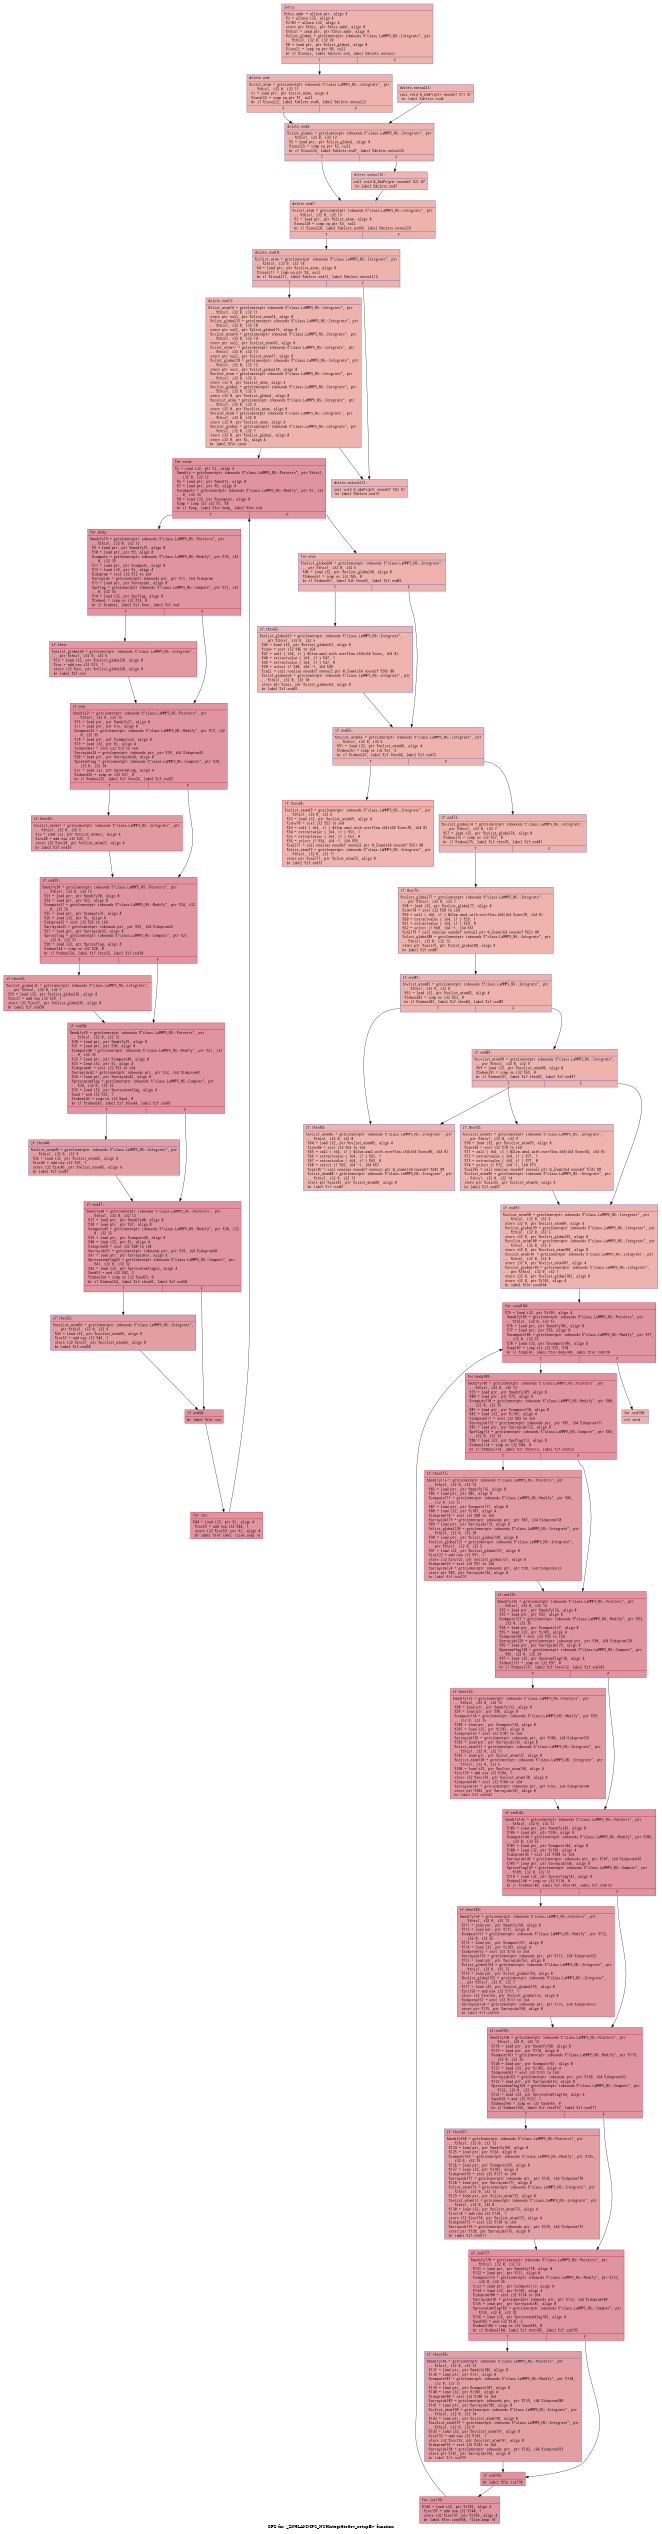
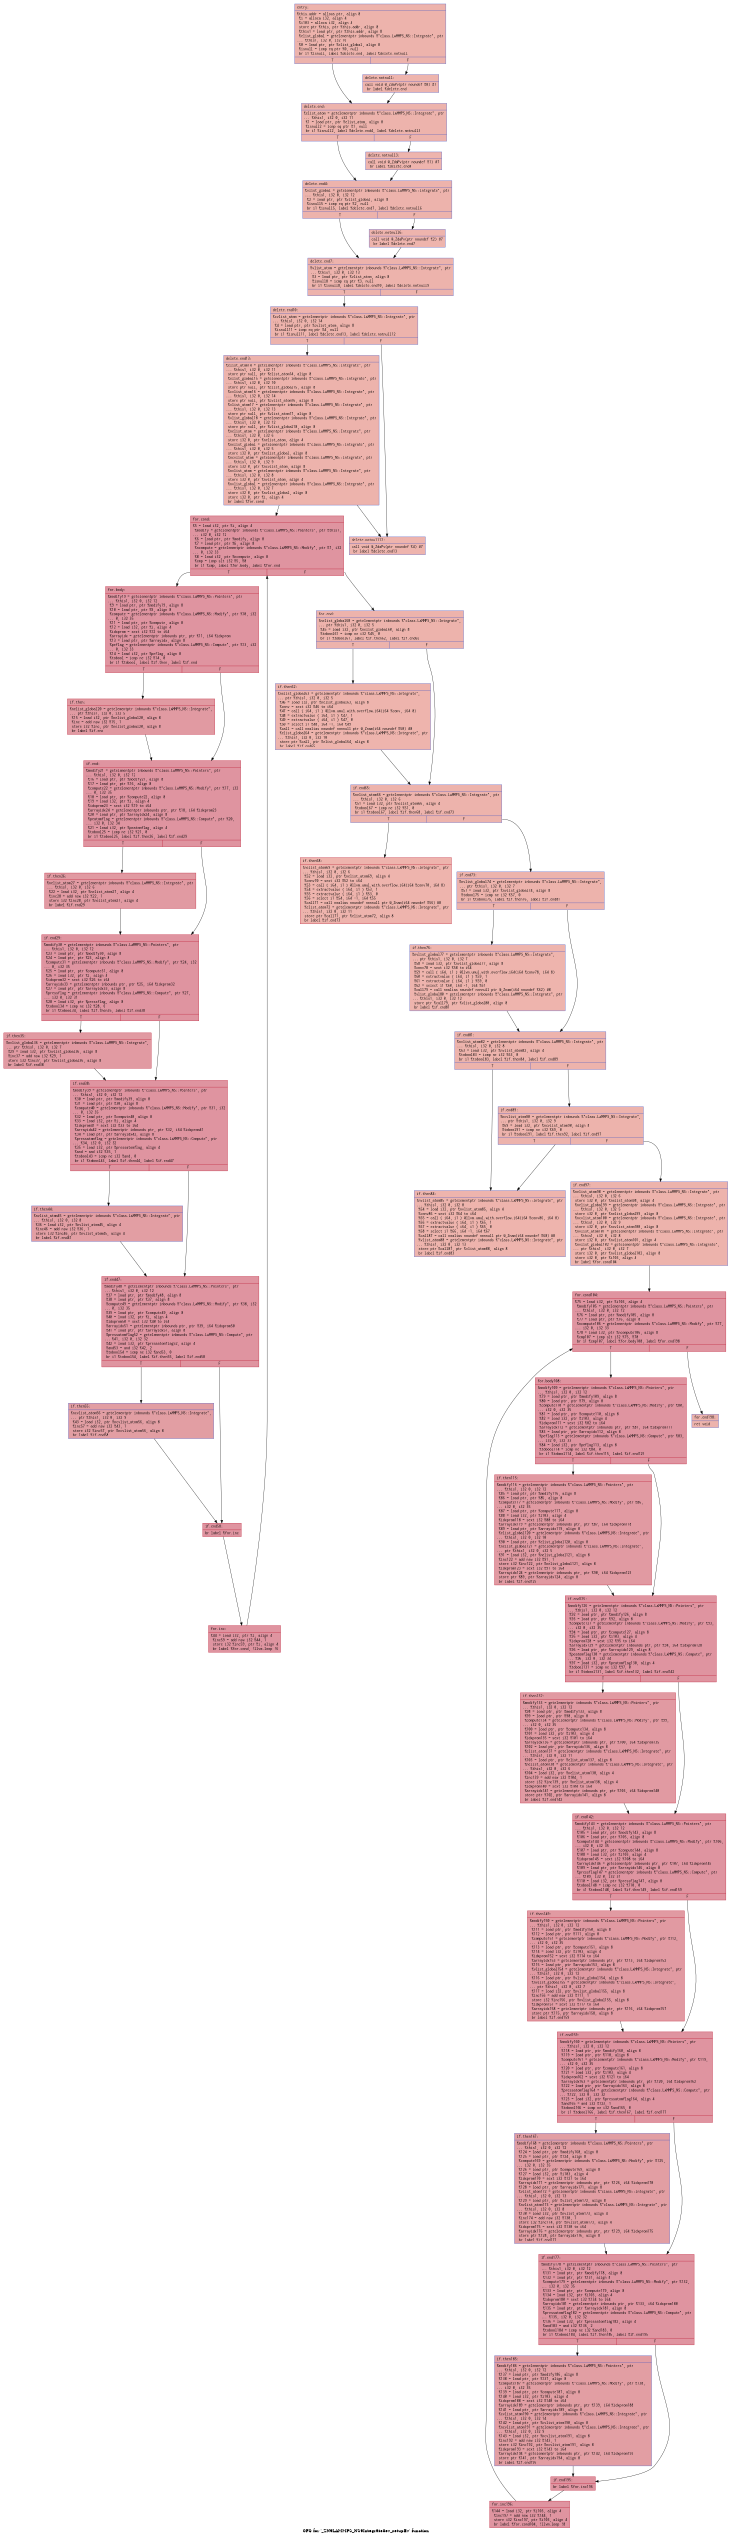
none -> (401, 84)
none -> (410, 145)
none -> (576, 971)
(537, 1157) -> none
